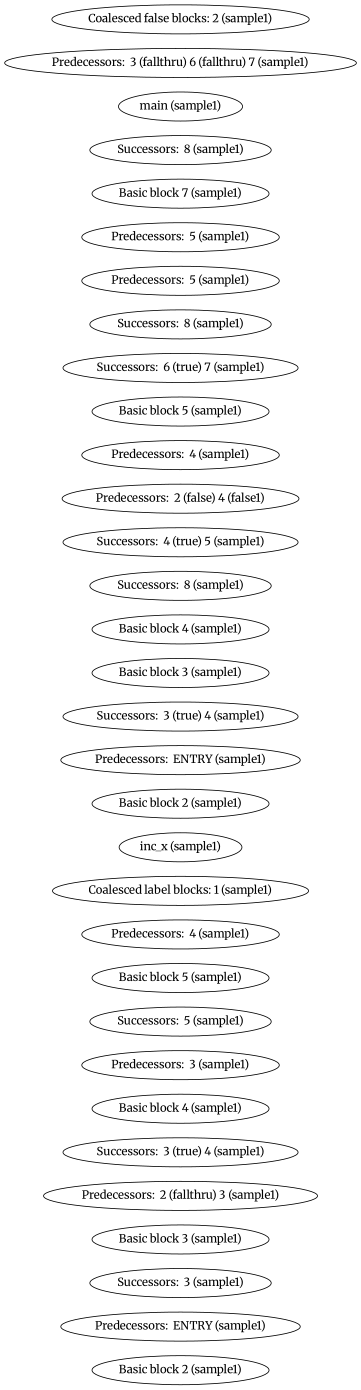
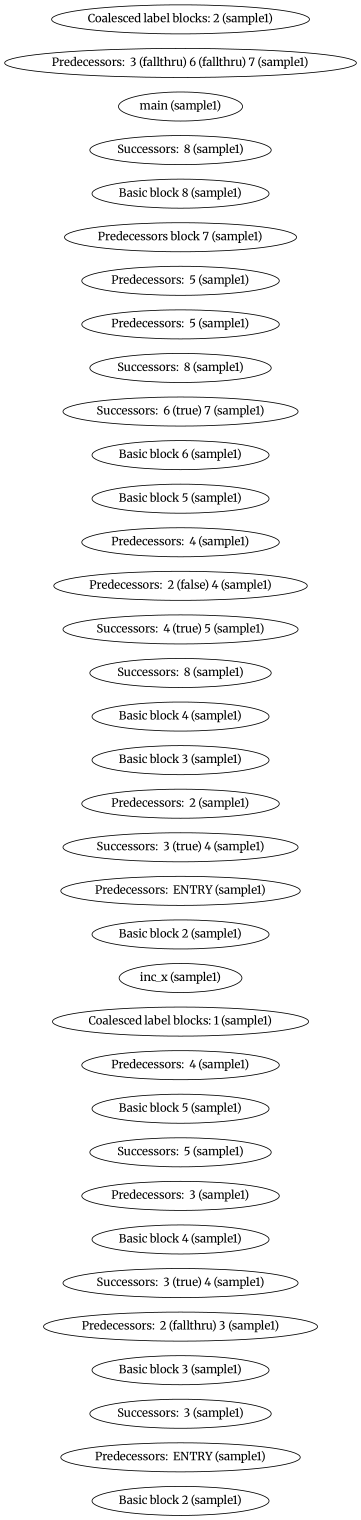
(181, 19) -> (181, 19)
none -> (181, 194)
(181, 194) -> (181, 237)
none -> (181, 455)
(181, 499) -> (181, 586)
none -> (181, 804)
